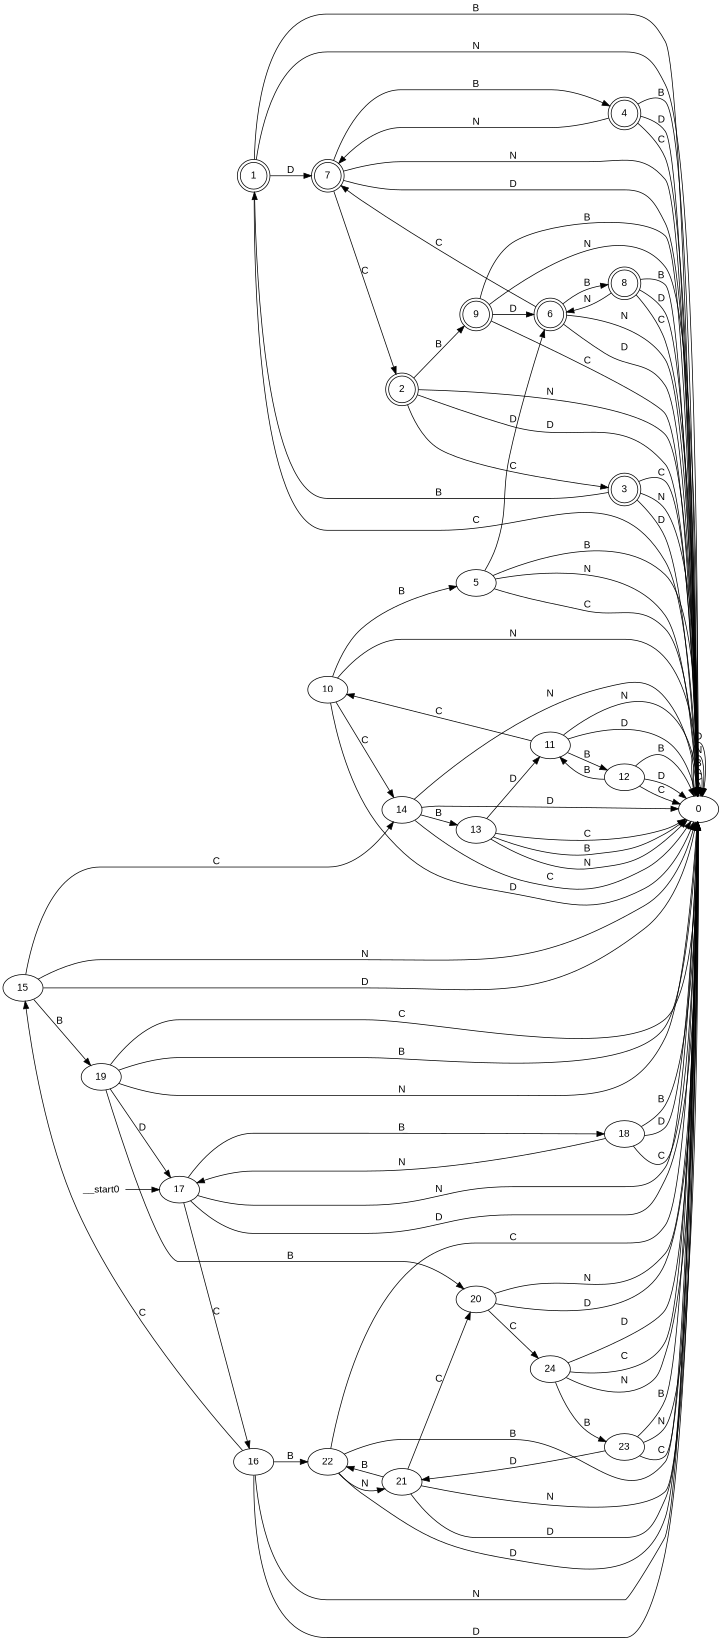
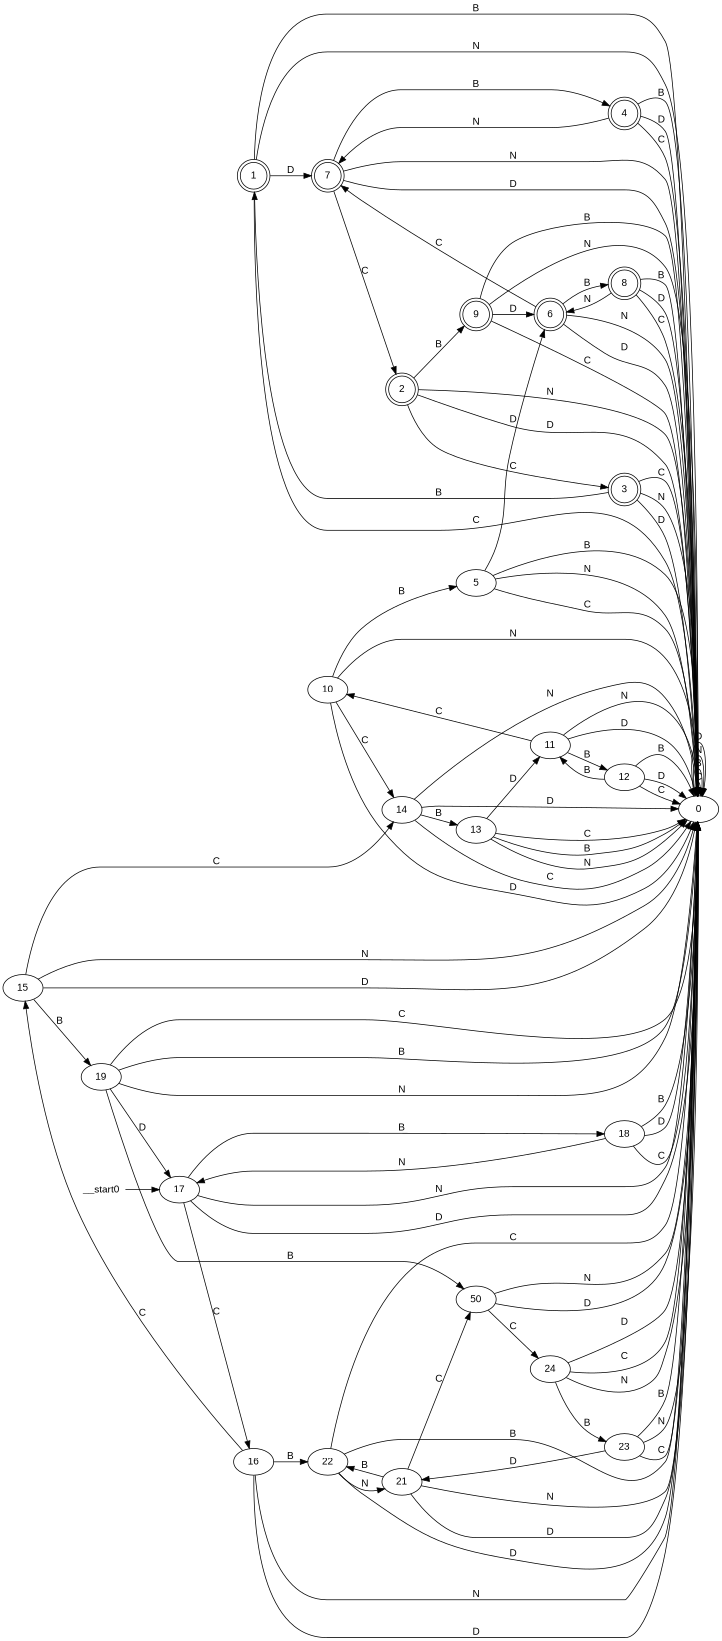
(476, 1299) -> (476, 1299)
